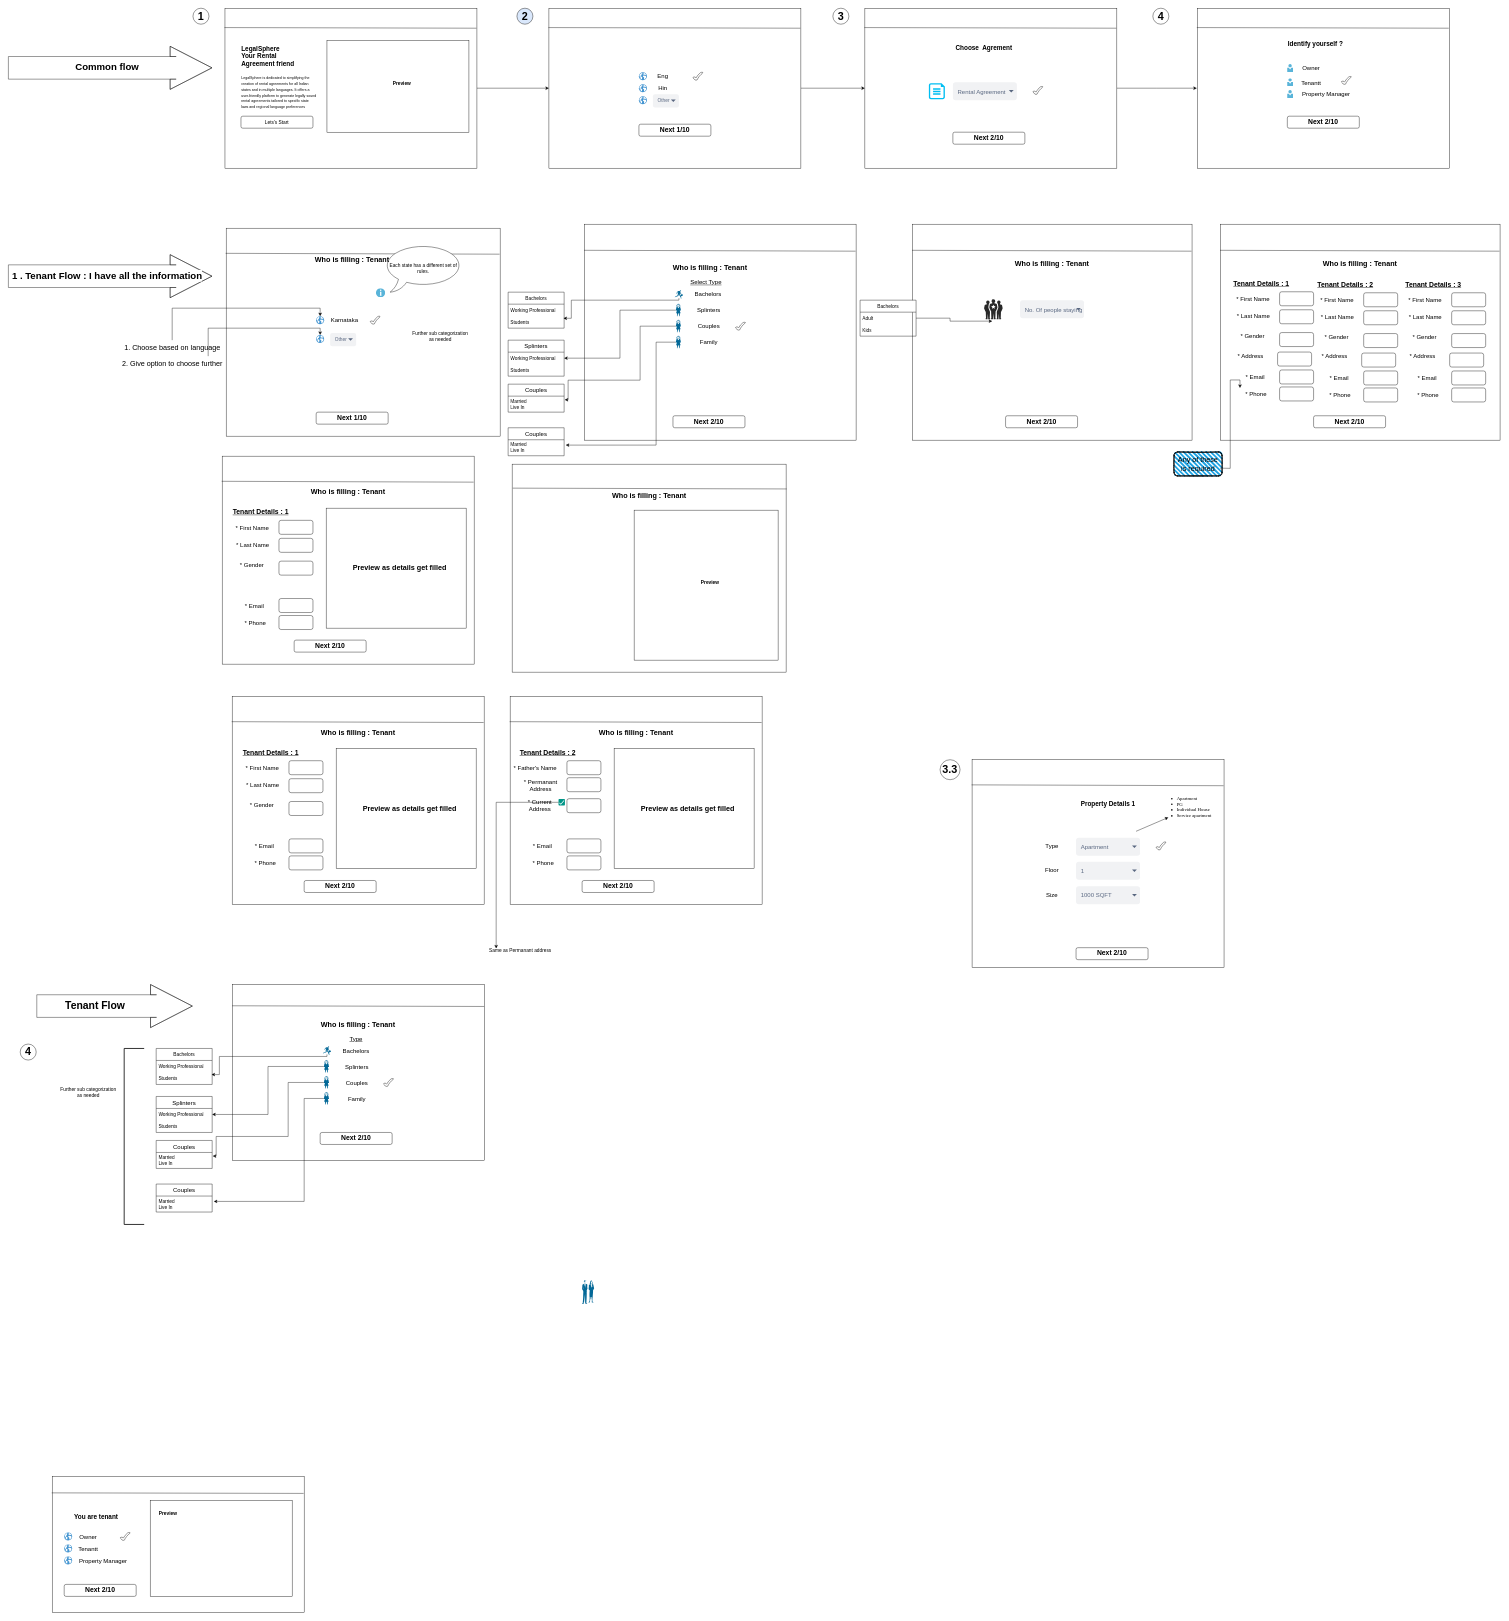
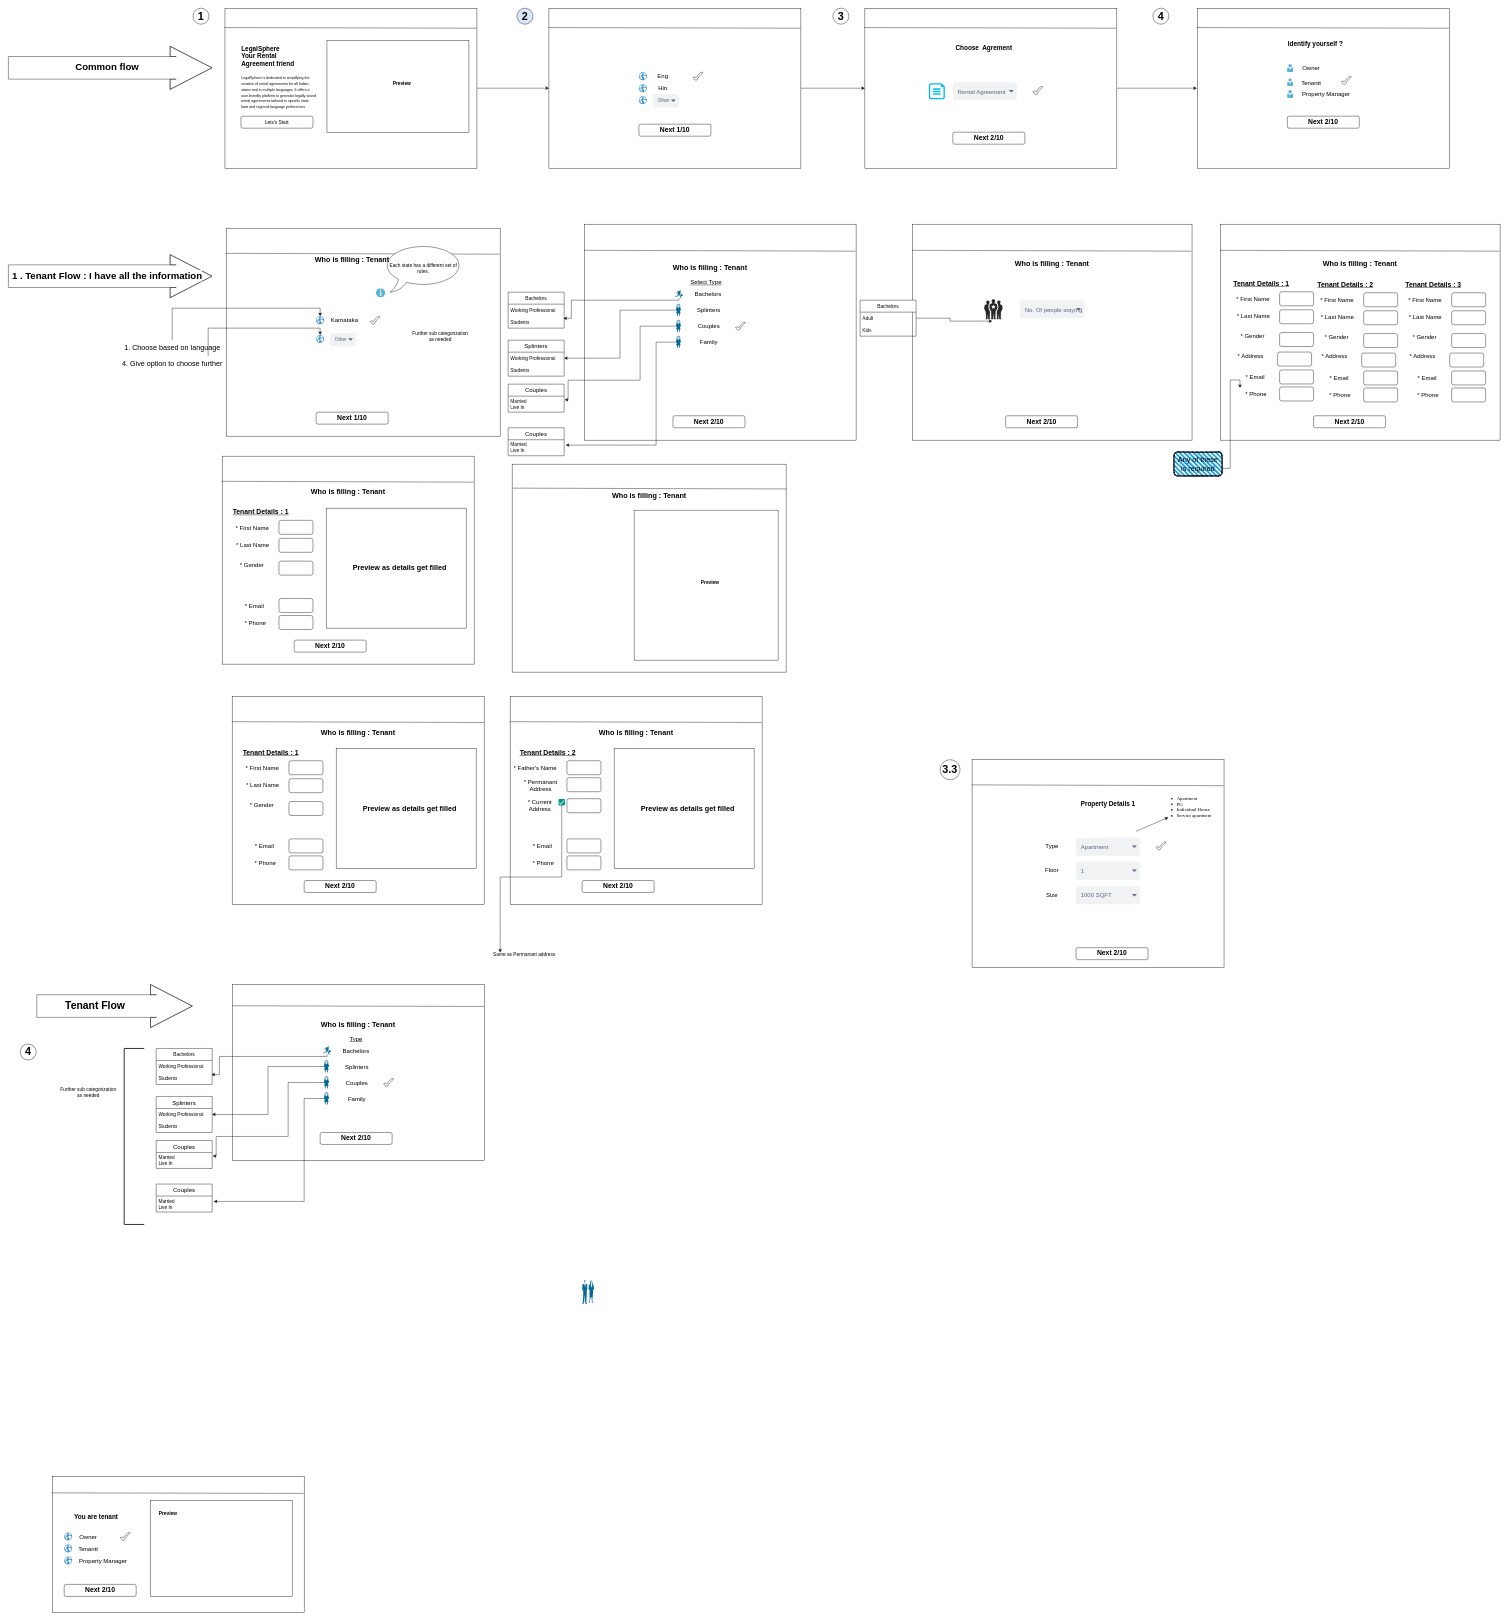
(172, 364) -> (172, 364)
(520, 951) -> (524, 955)
